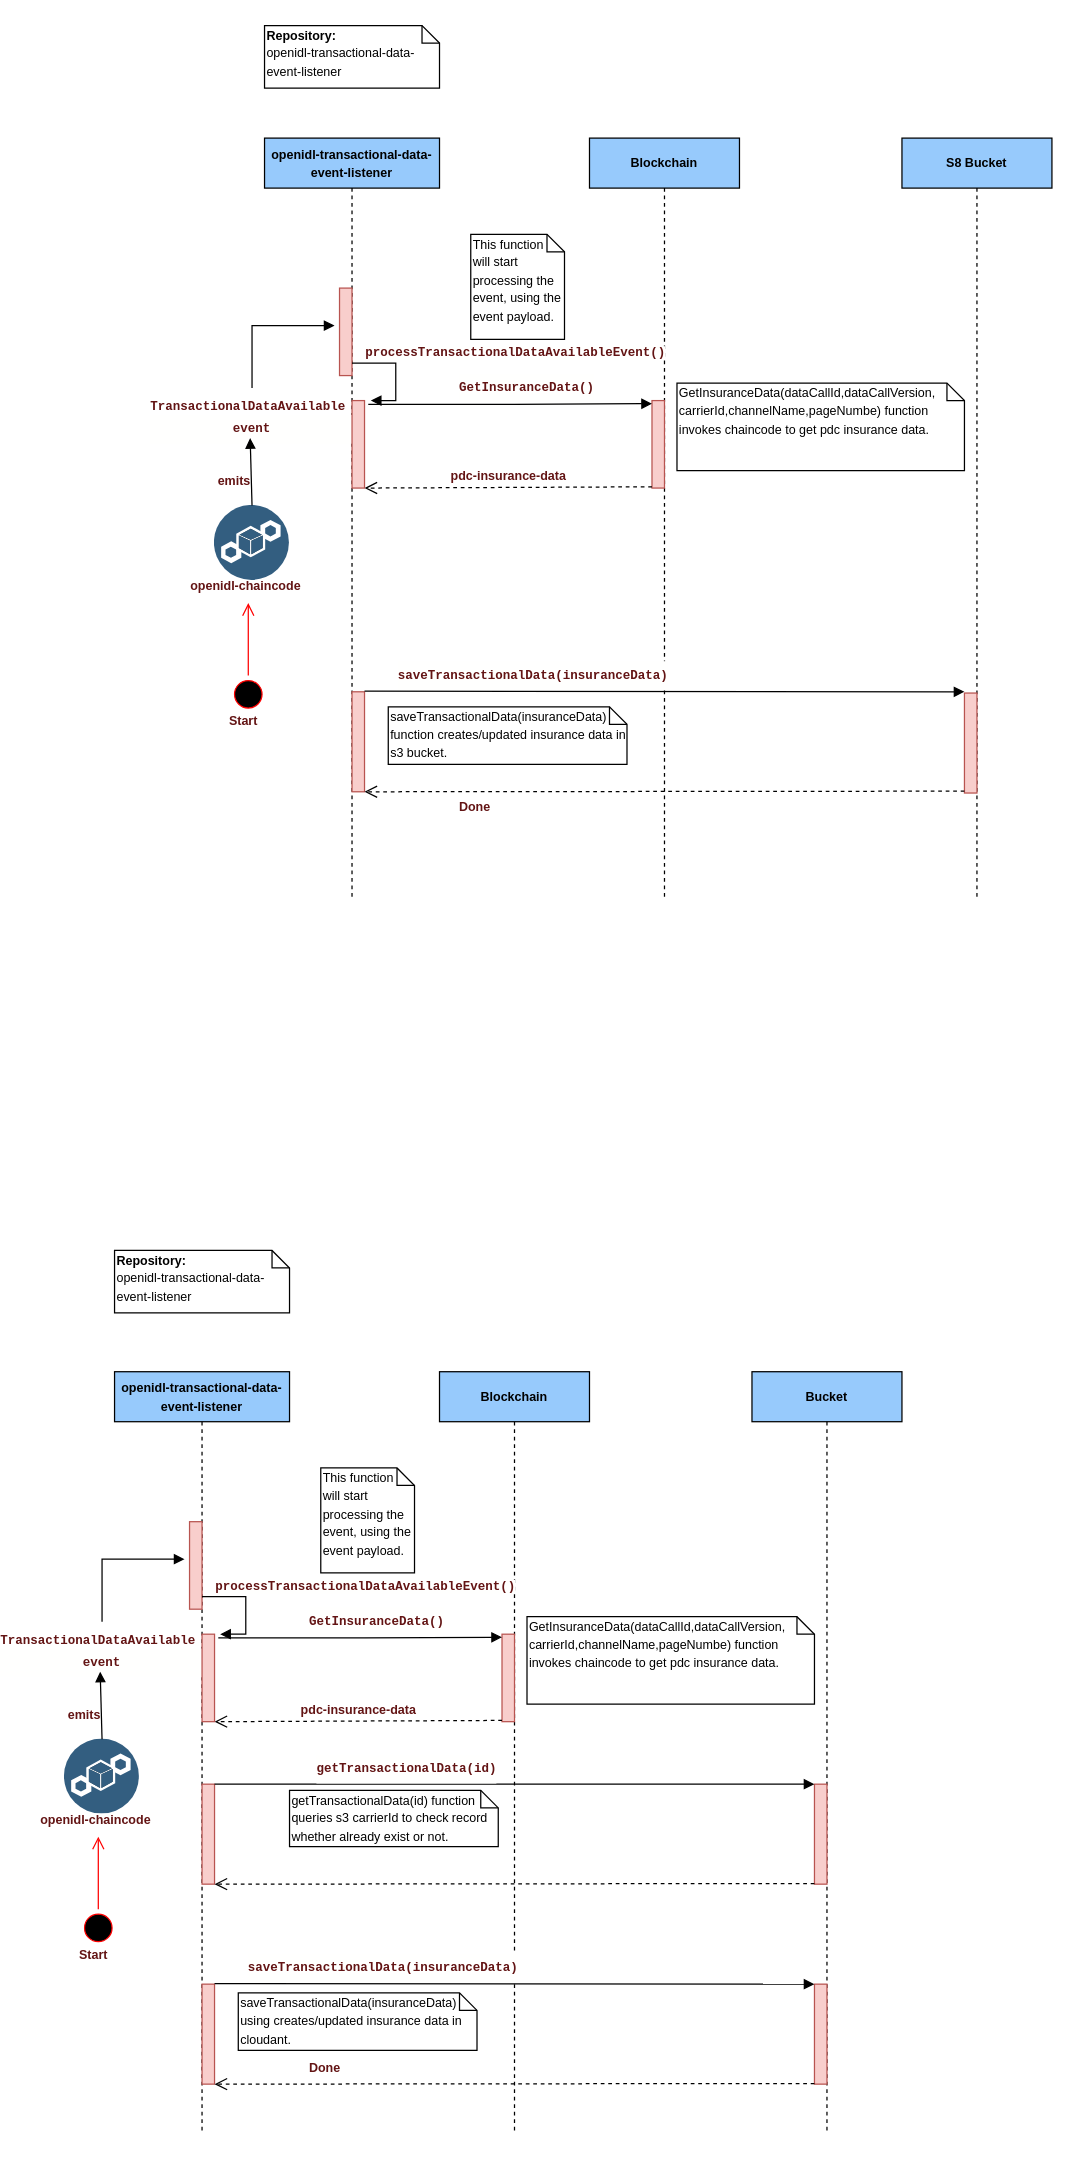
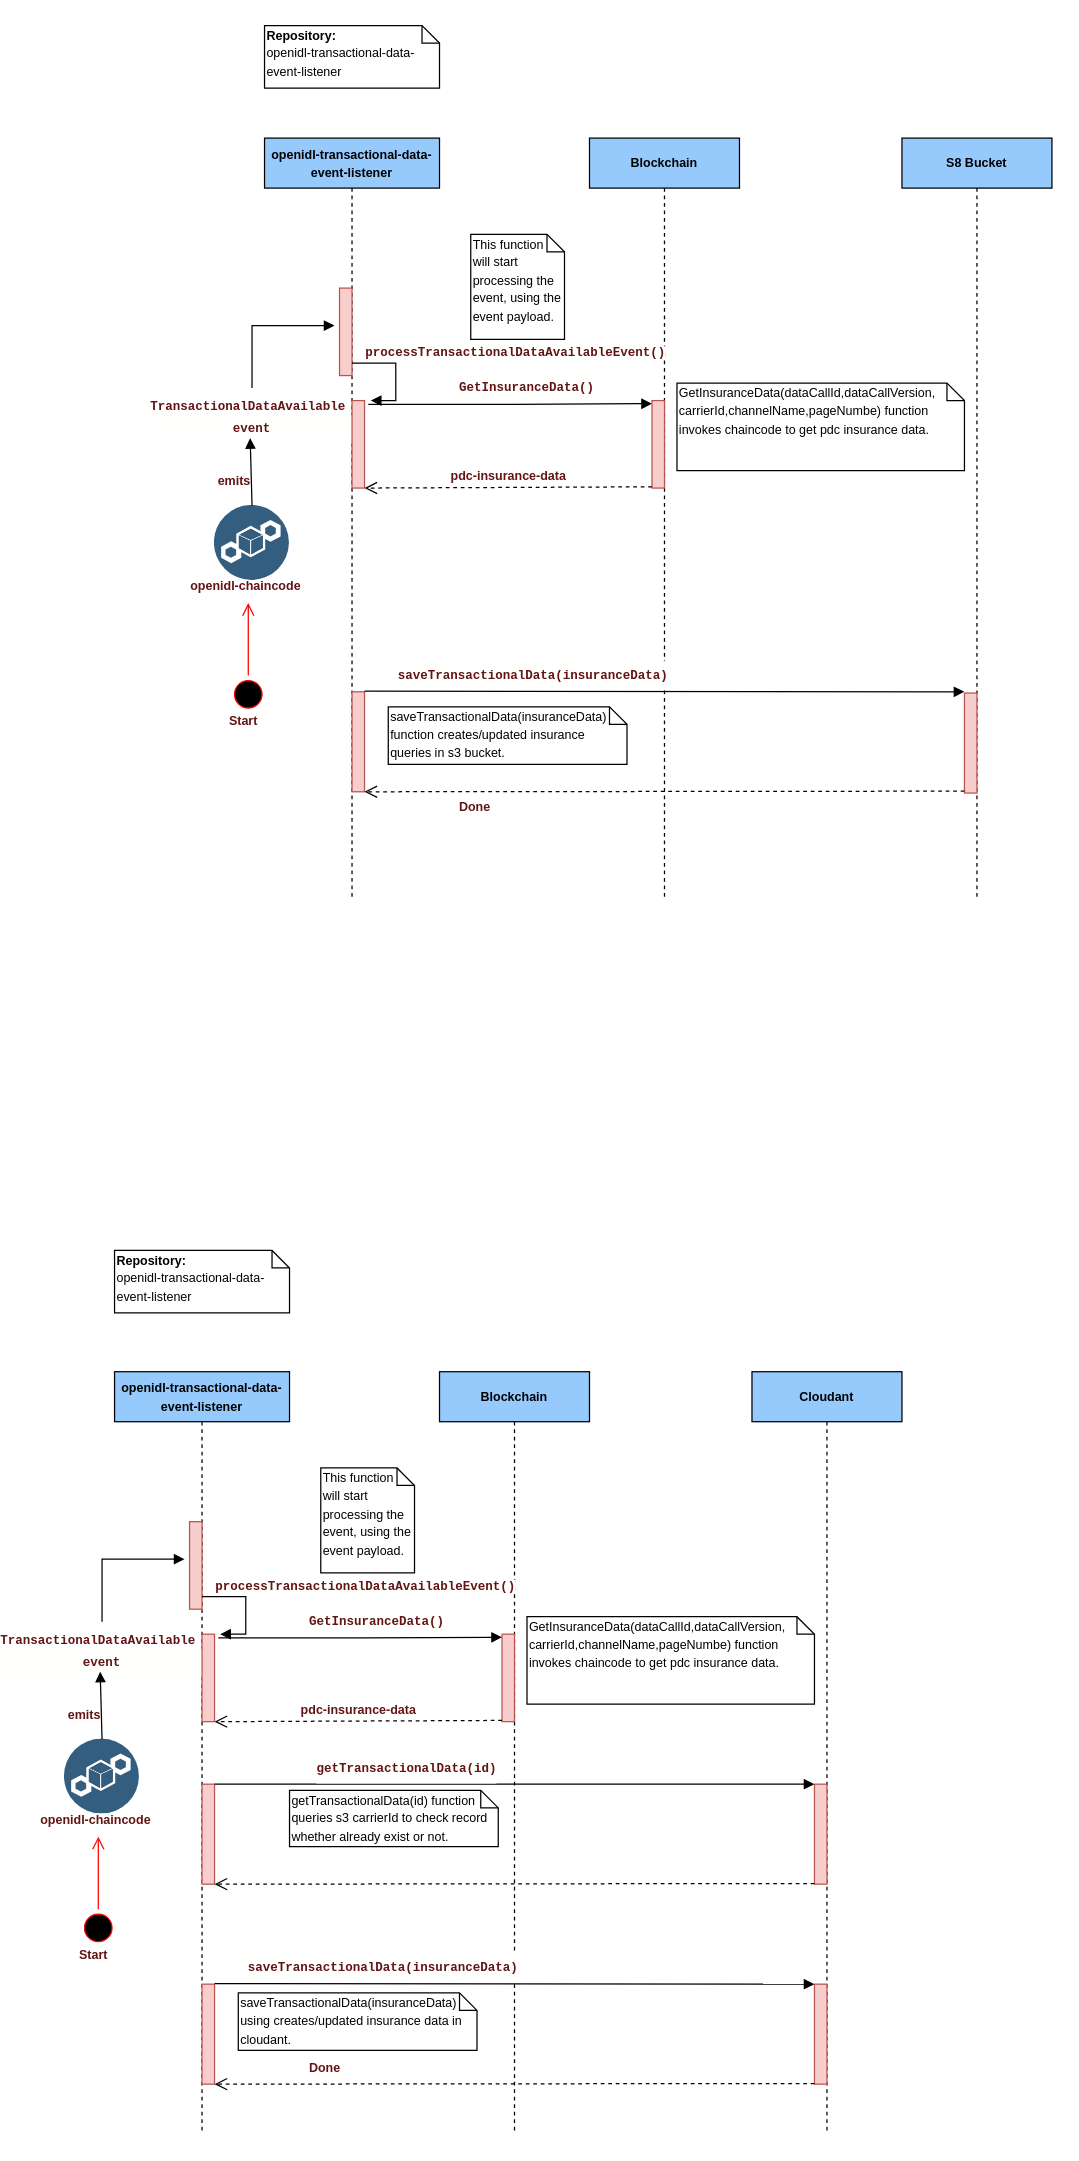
(509, 735) -> (509, 744)
(827, 1397) -> (827, 1397)
